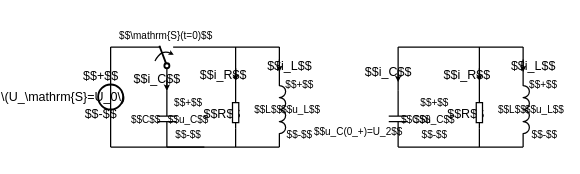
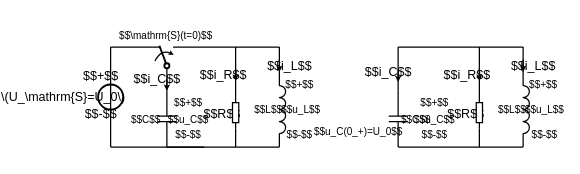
(359, 132) -> (359, 132)
